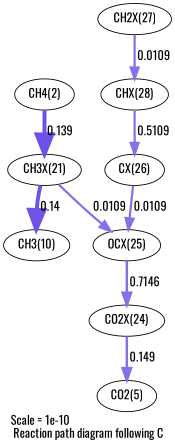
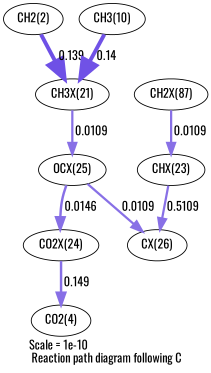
(135, 19) -> (171, 94)
(45, 94) -> (33, 19)
(135, 94) -> (171, 170)
(38, 198) -> (97, 48)
(131, 202) -> (111, 204)
(143, 283) -> (79, 208)
(127, 396) -> (61, 321)
